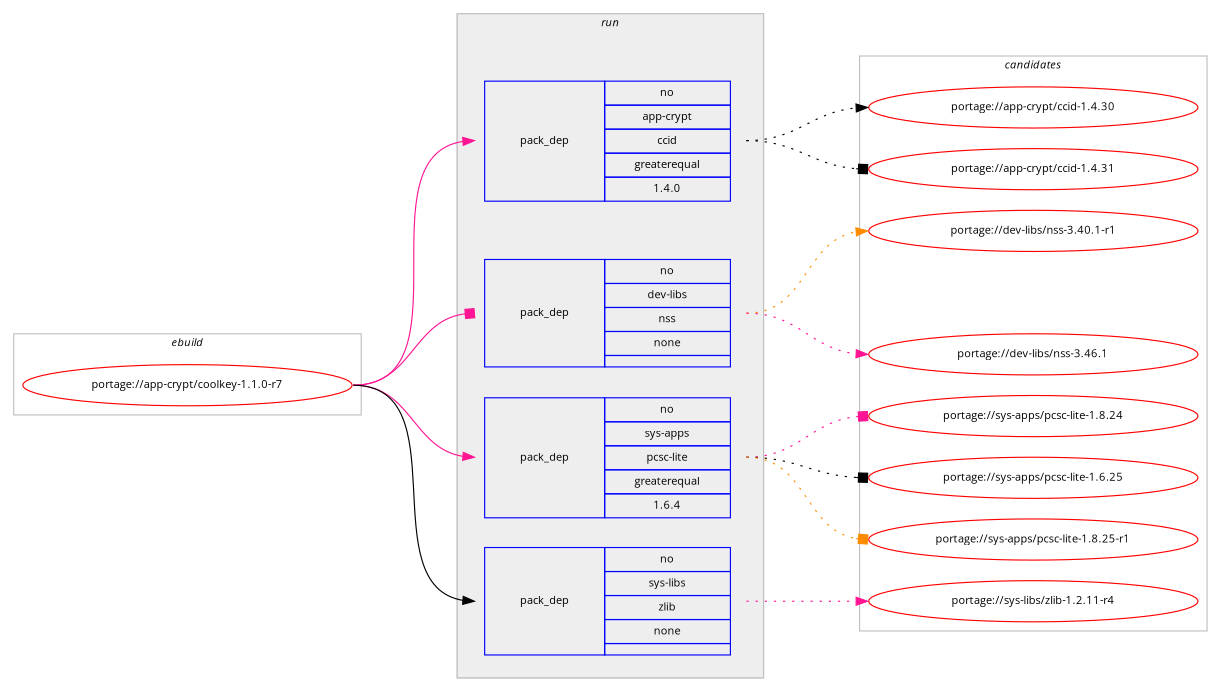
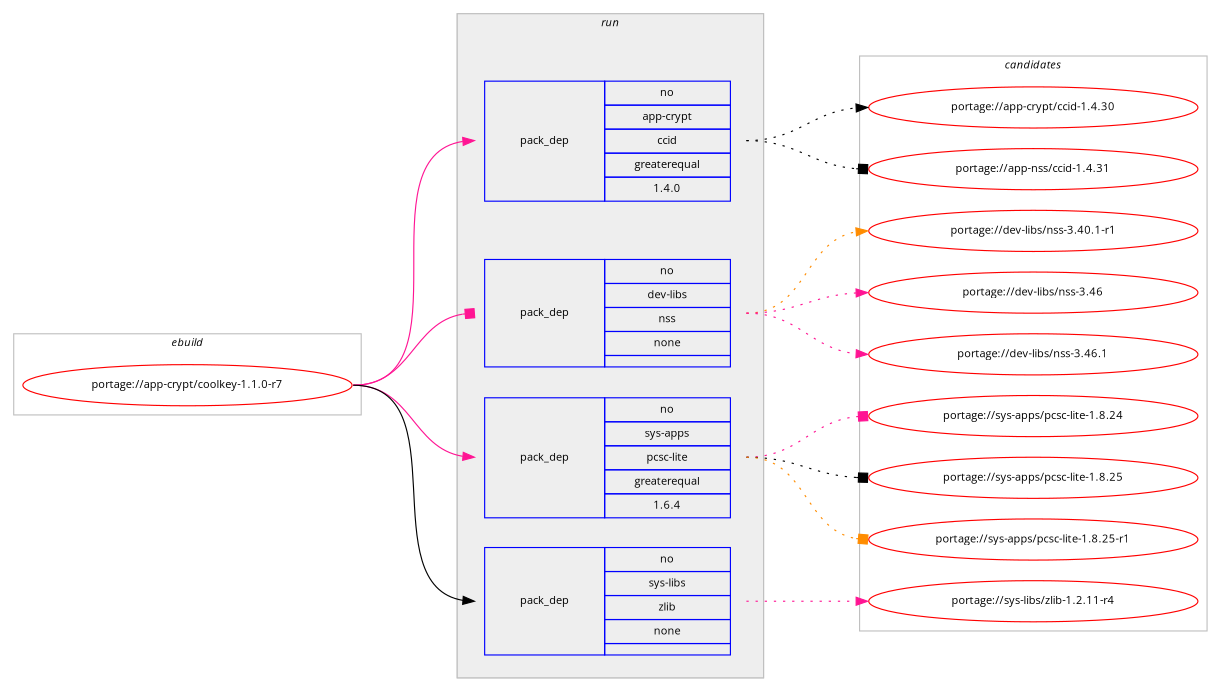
(1033, 169) -> (1033, 169)
none -> (1033, 293)
(1033, 478) -> (1033, 478)
